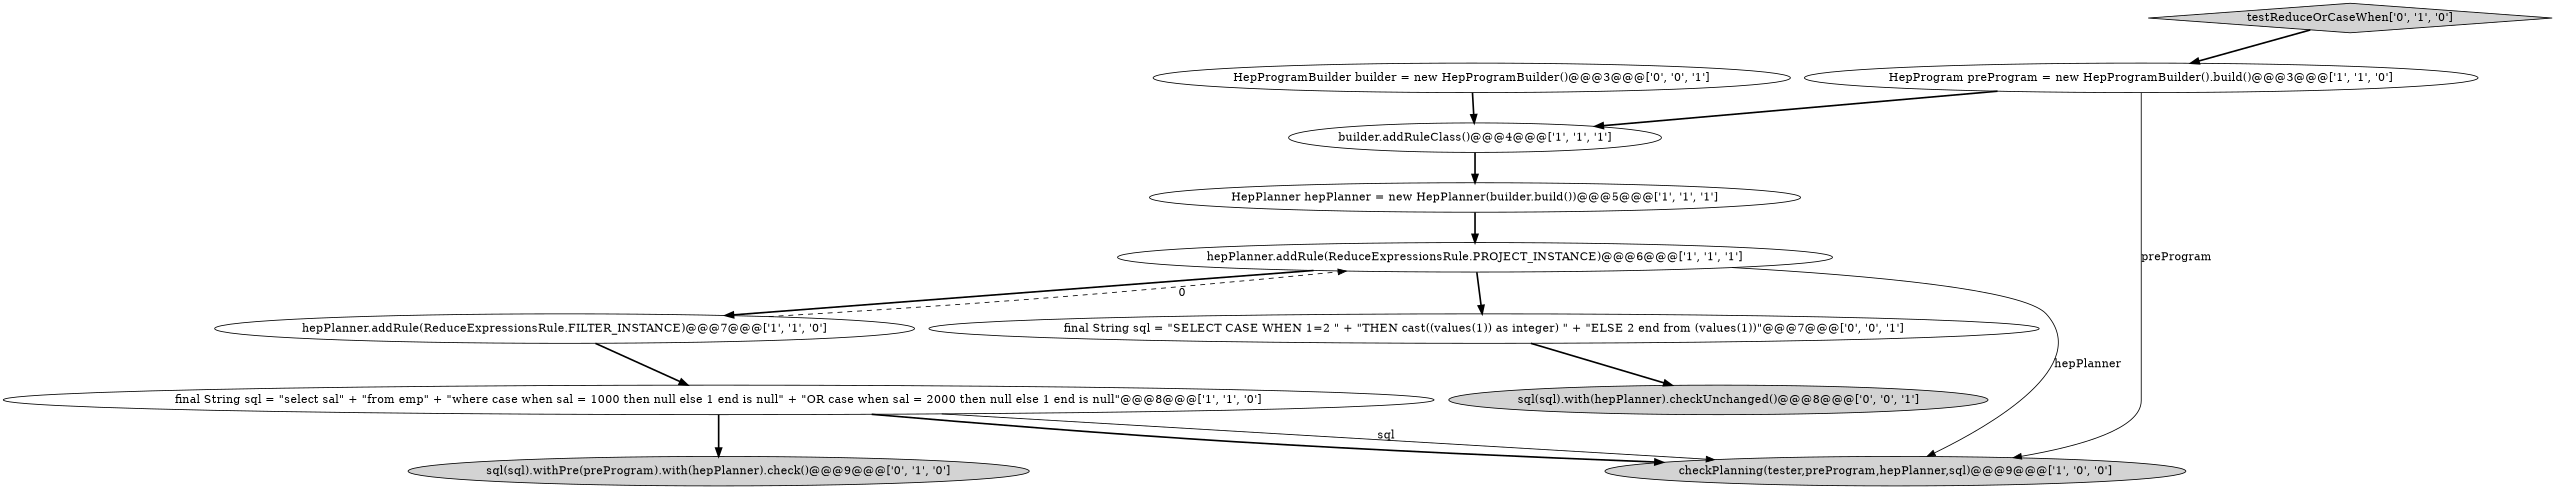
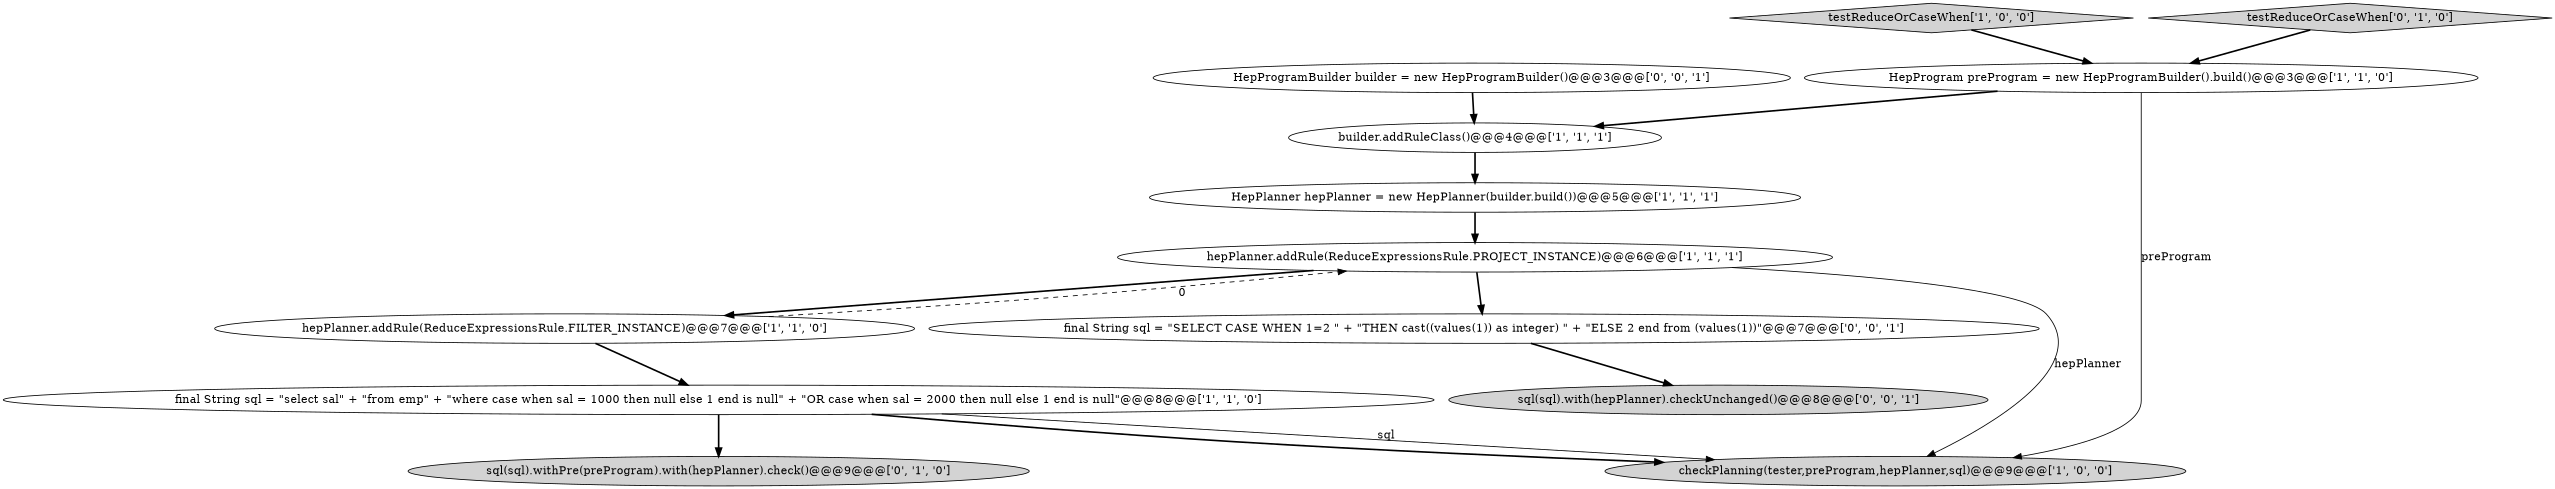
none -> (1931, 18)
